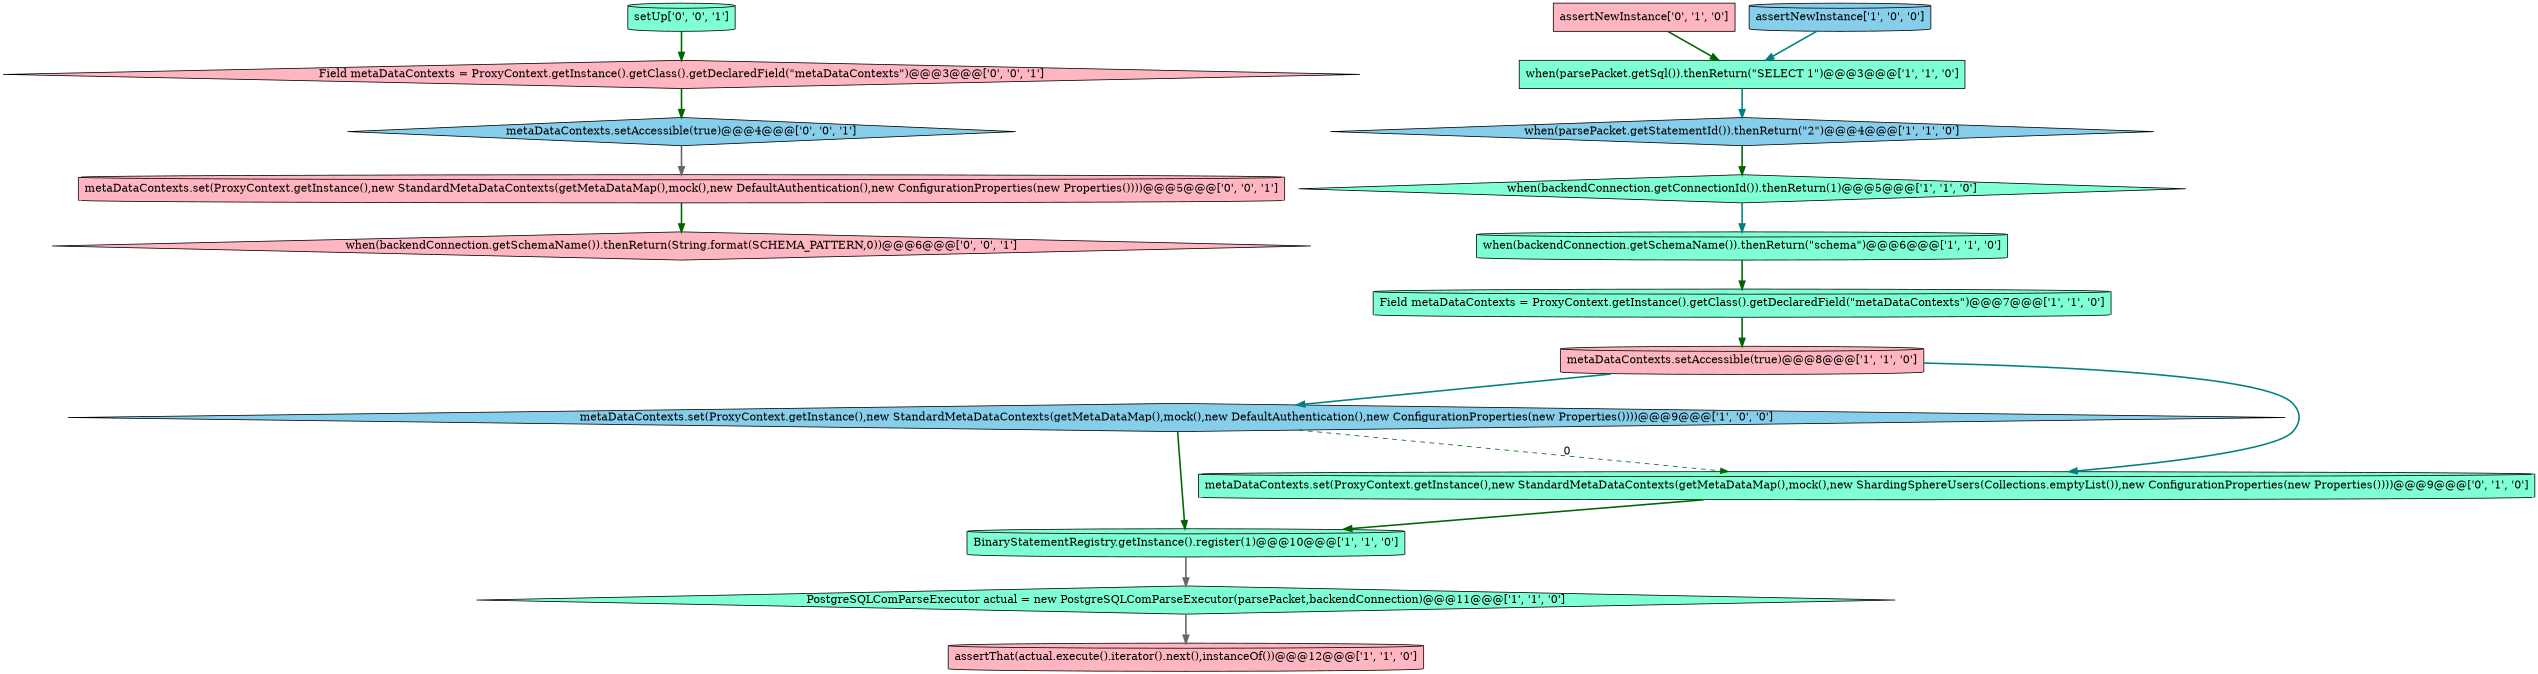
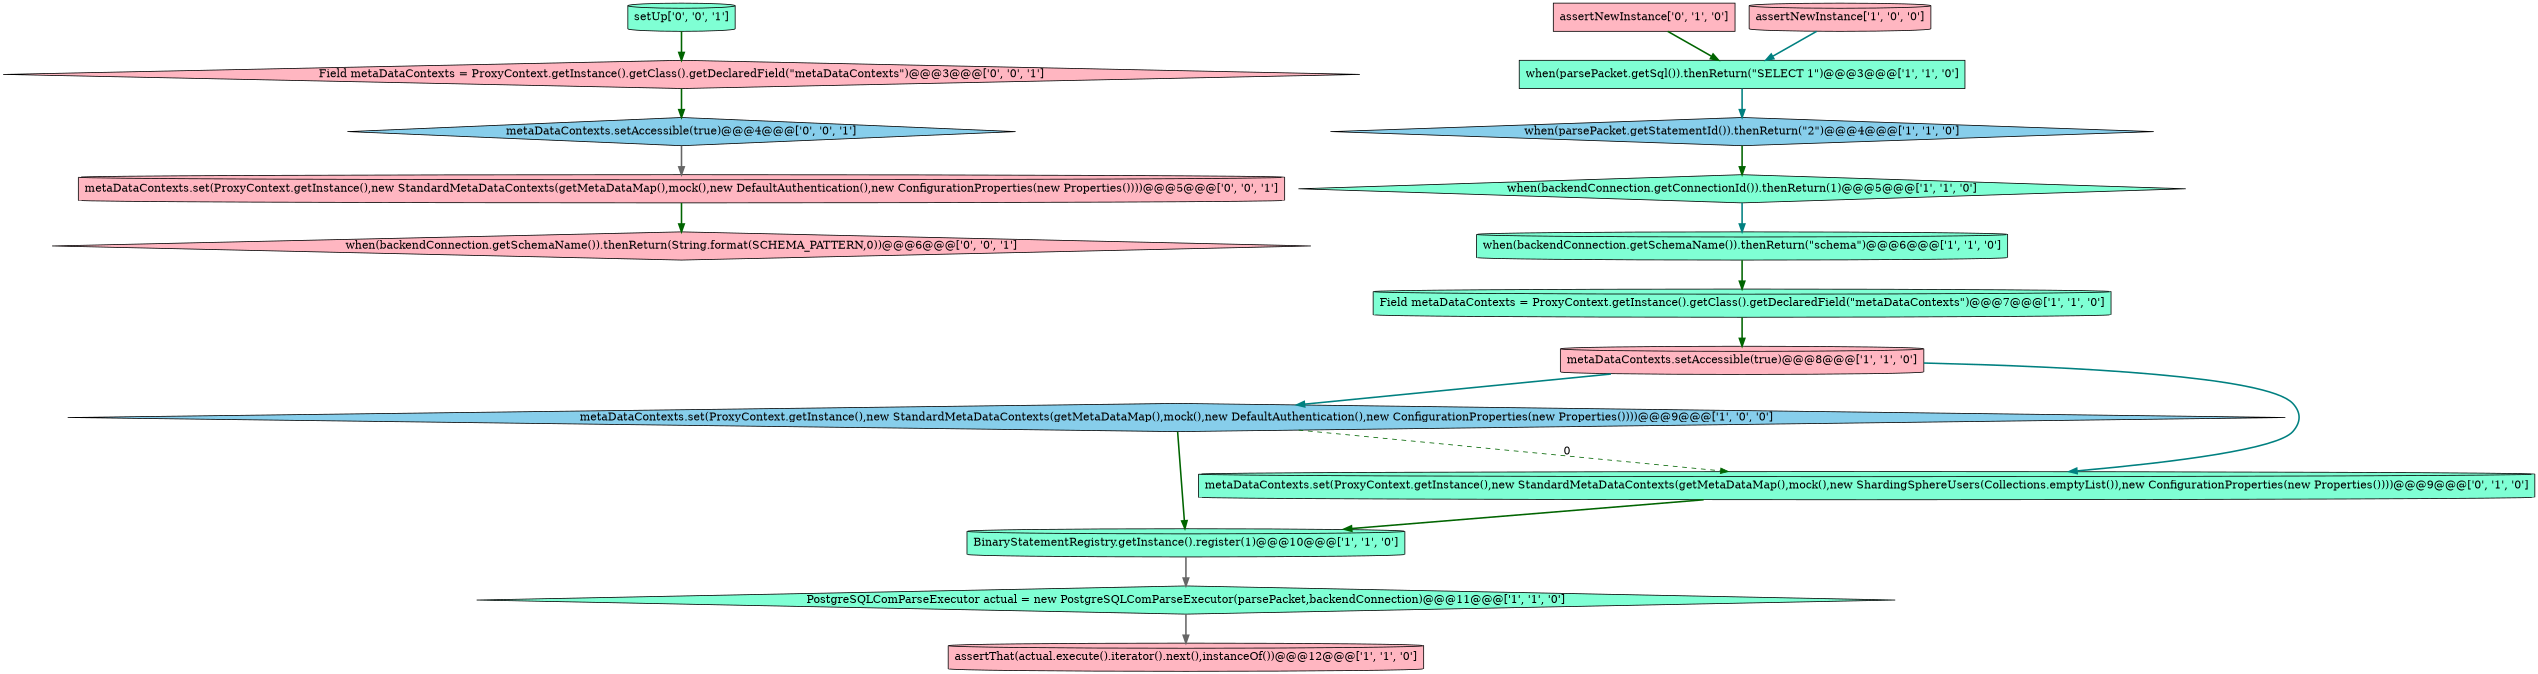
(1840, 17) -> (1840, 17)
